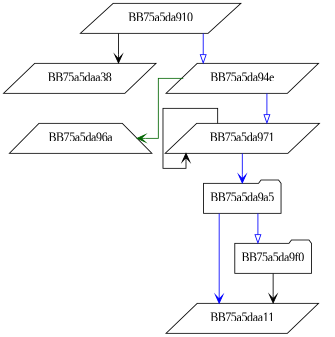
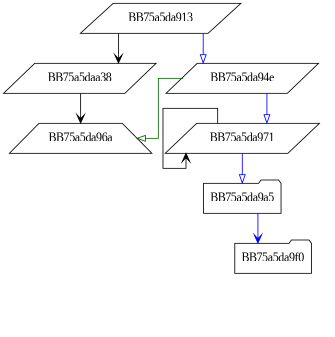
(161, 18) -> (161, 18)
(158, 102) -> (158, 102)
none -> (81, 104)
(242, 164) -> (242, 164)
(258, 224) -> (258, 224)
(242, 318) -> none
